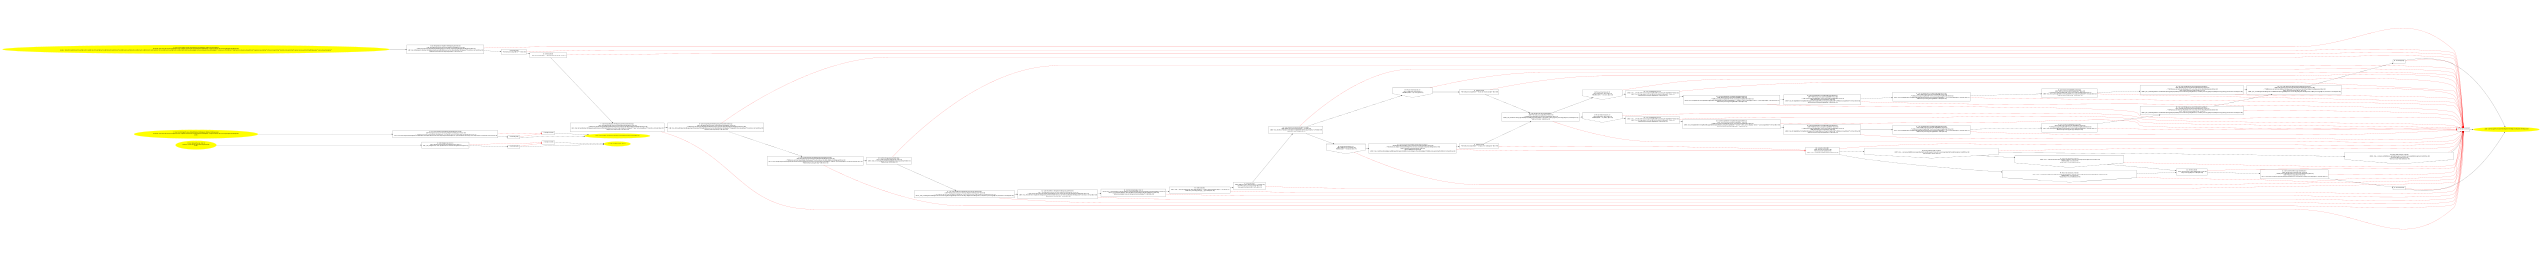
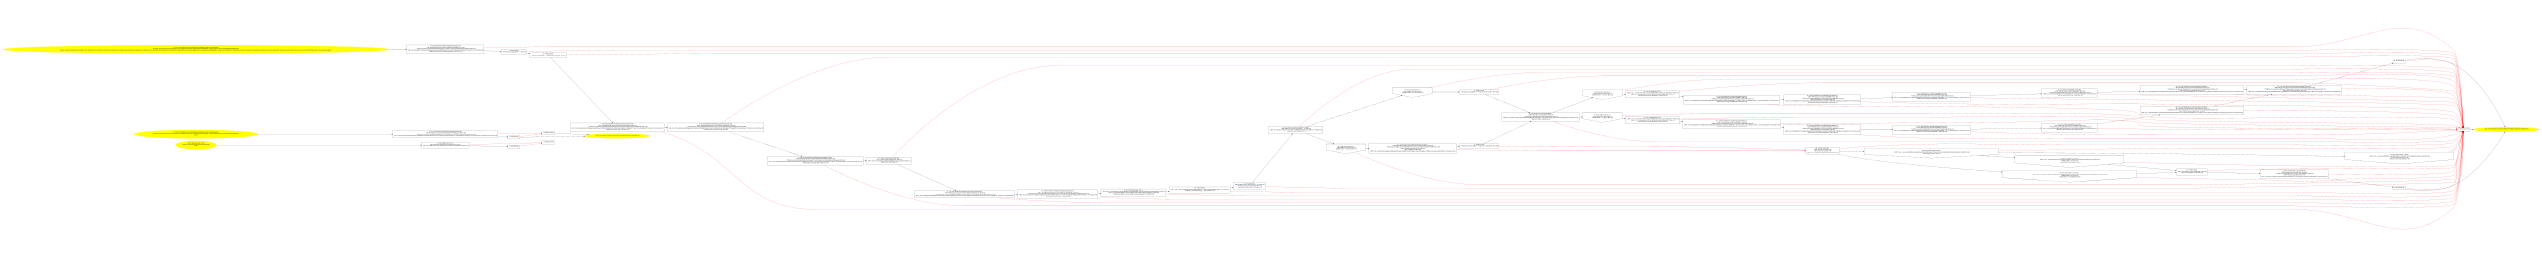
(617, 144) -> none
